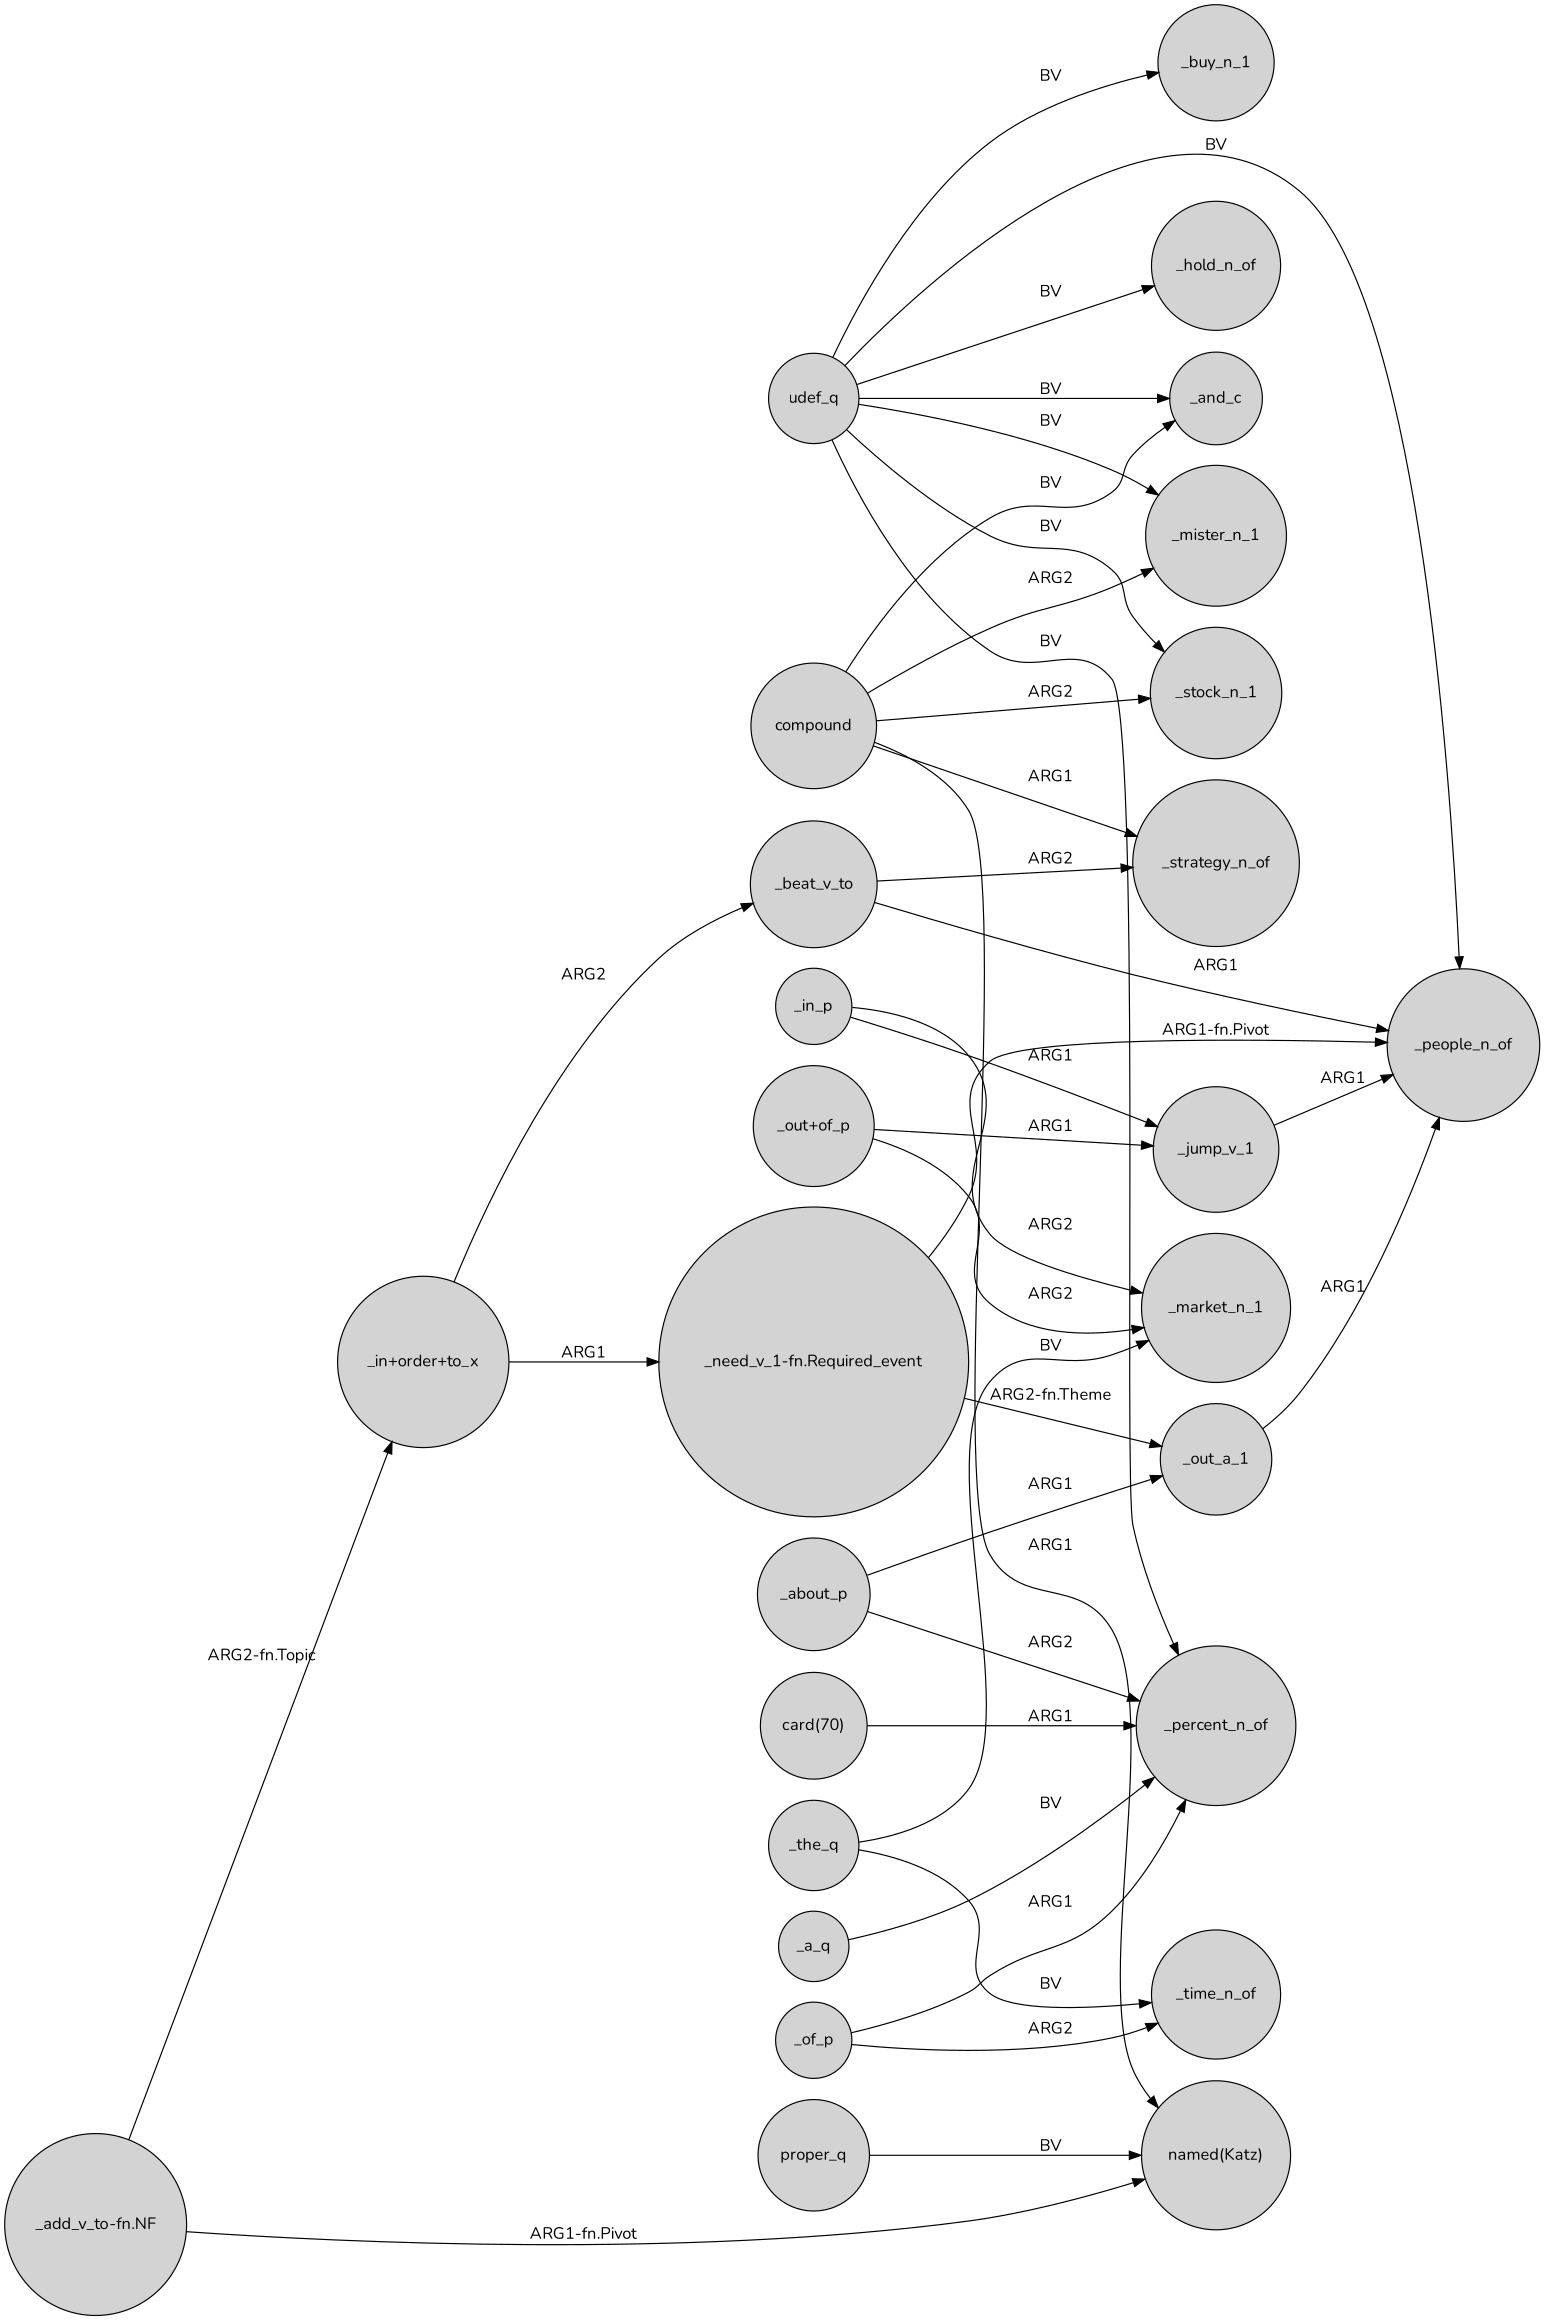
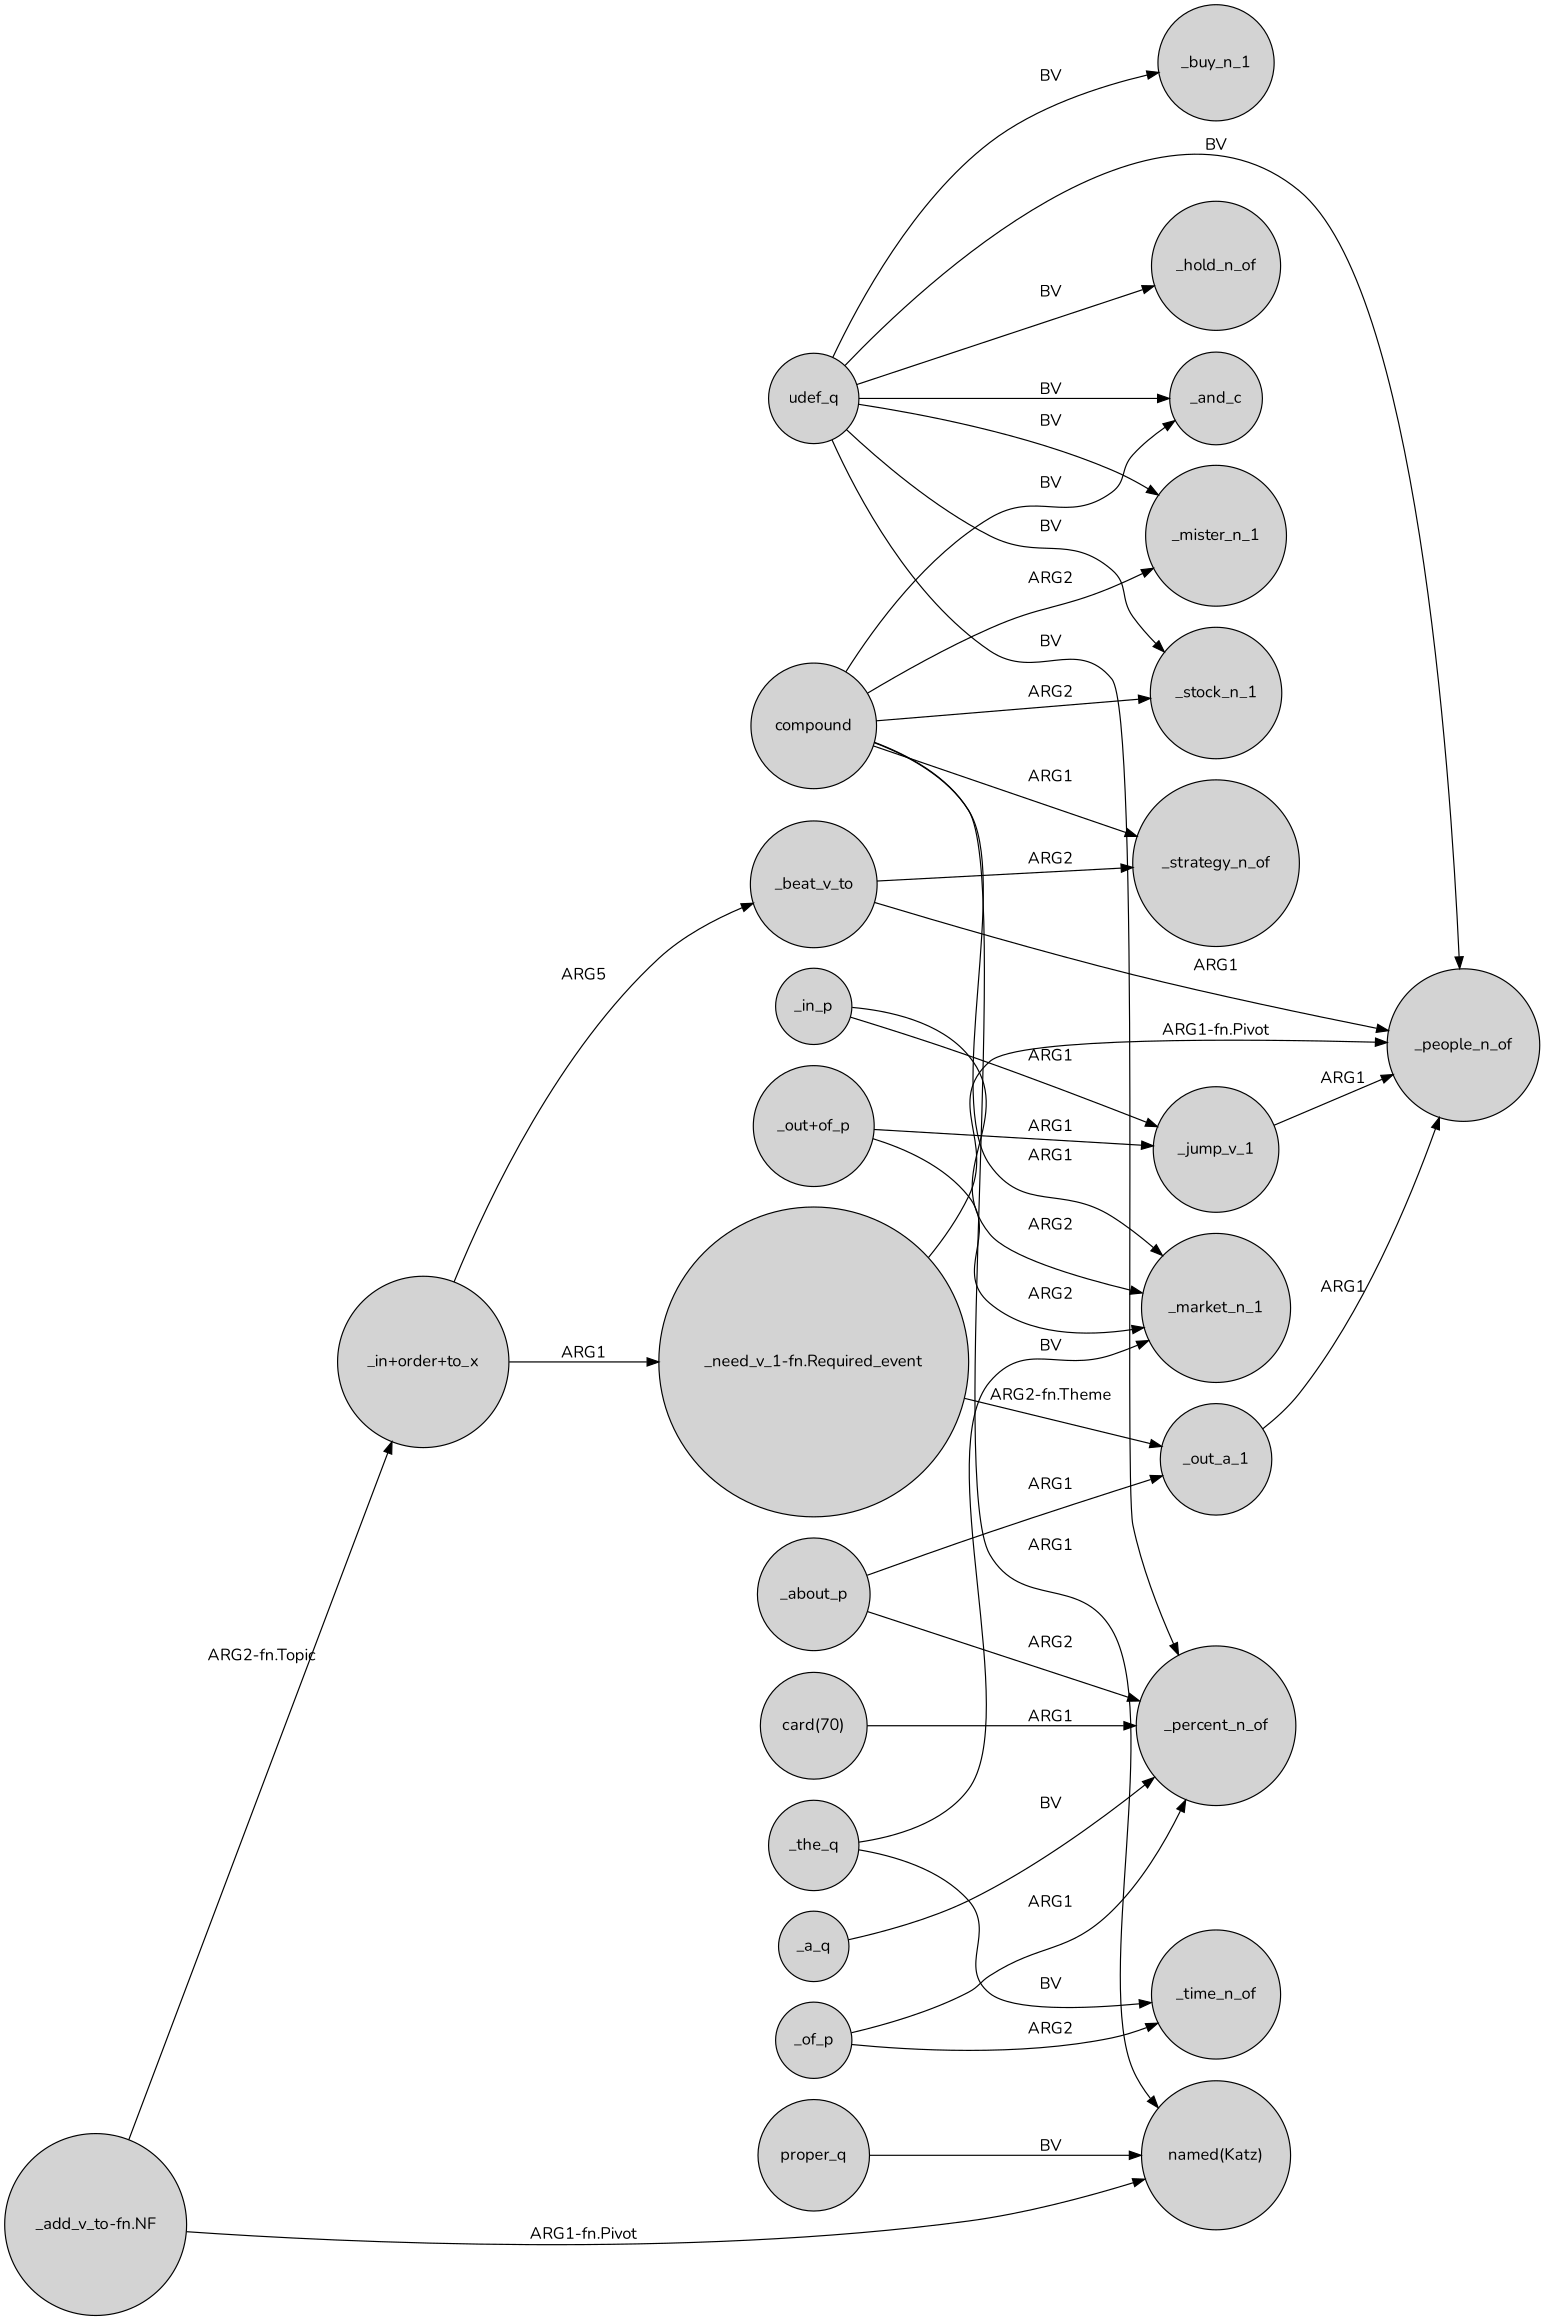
(584, 975) -> (584, 975)
none -> (975, 1023)
